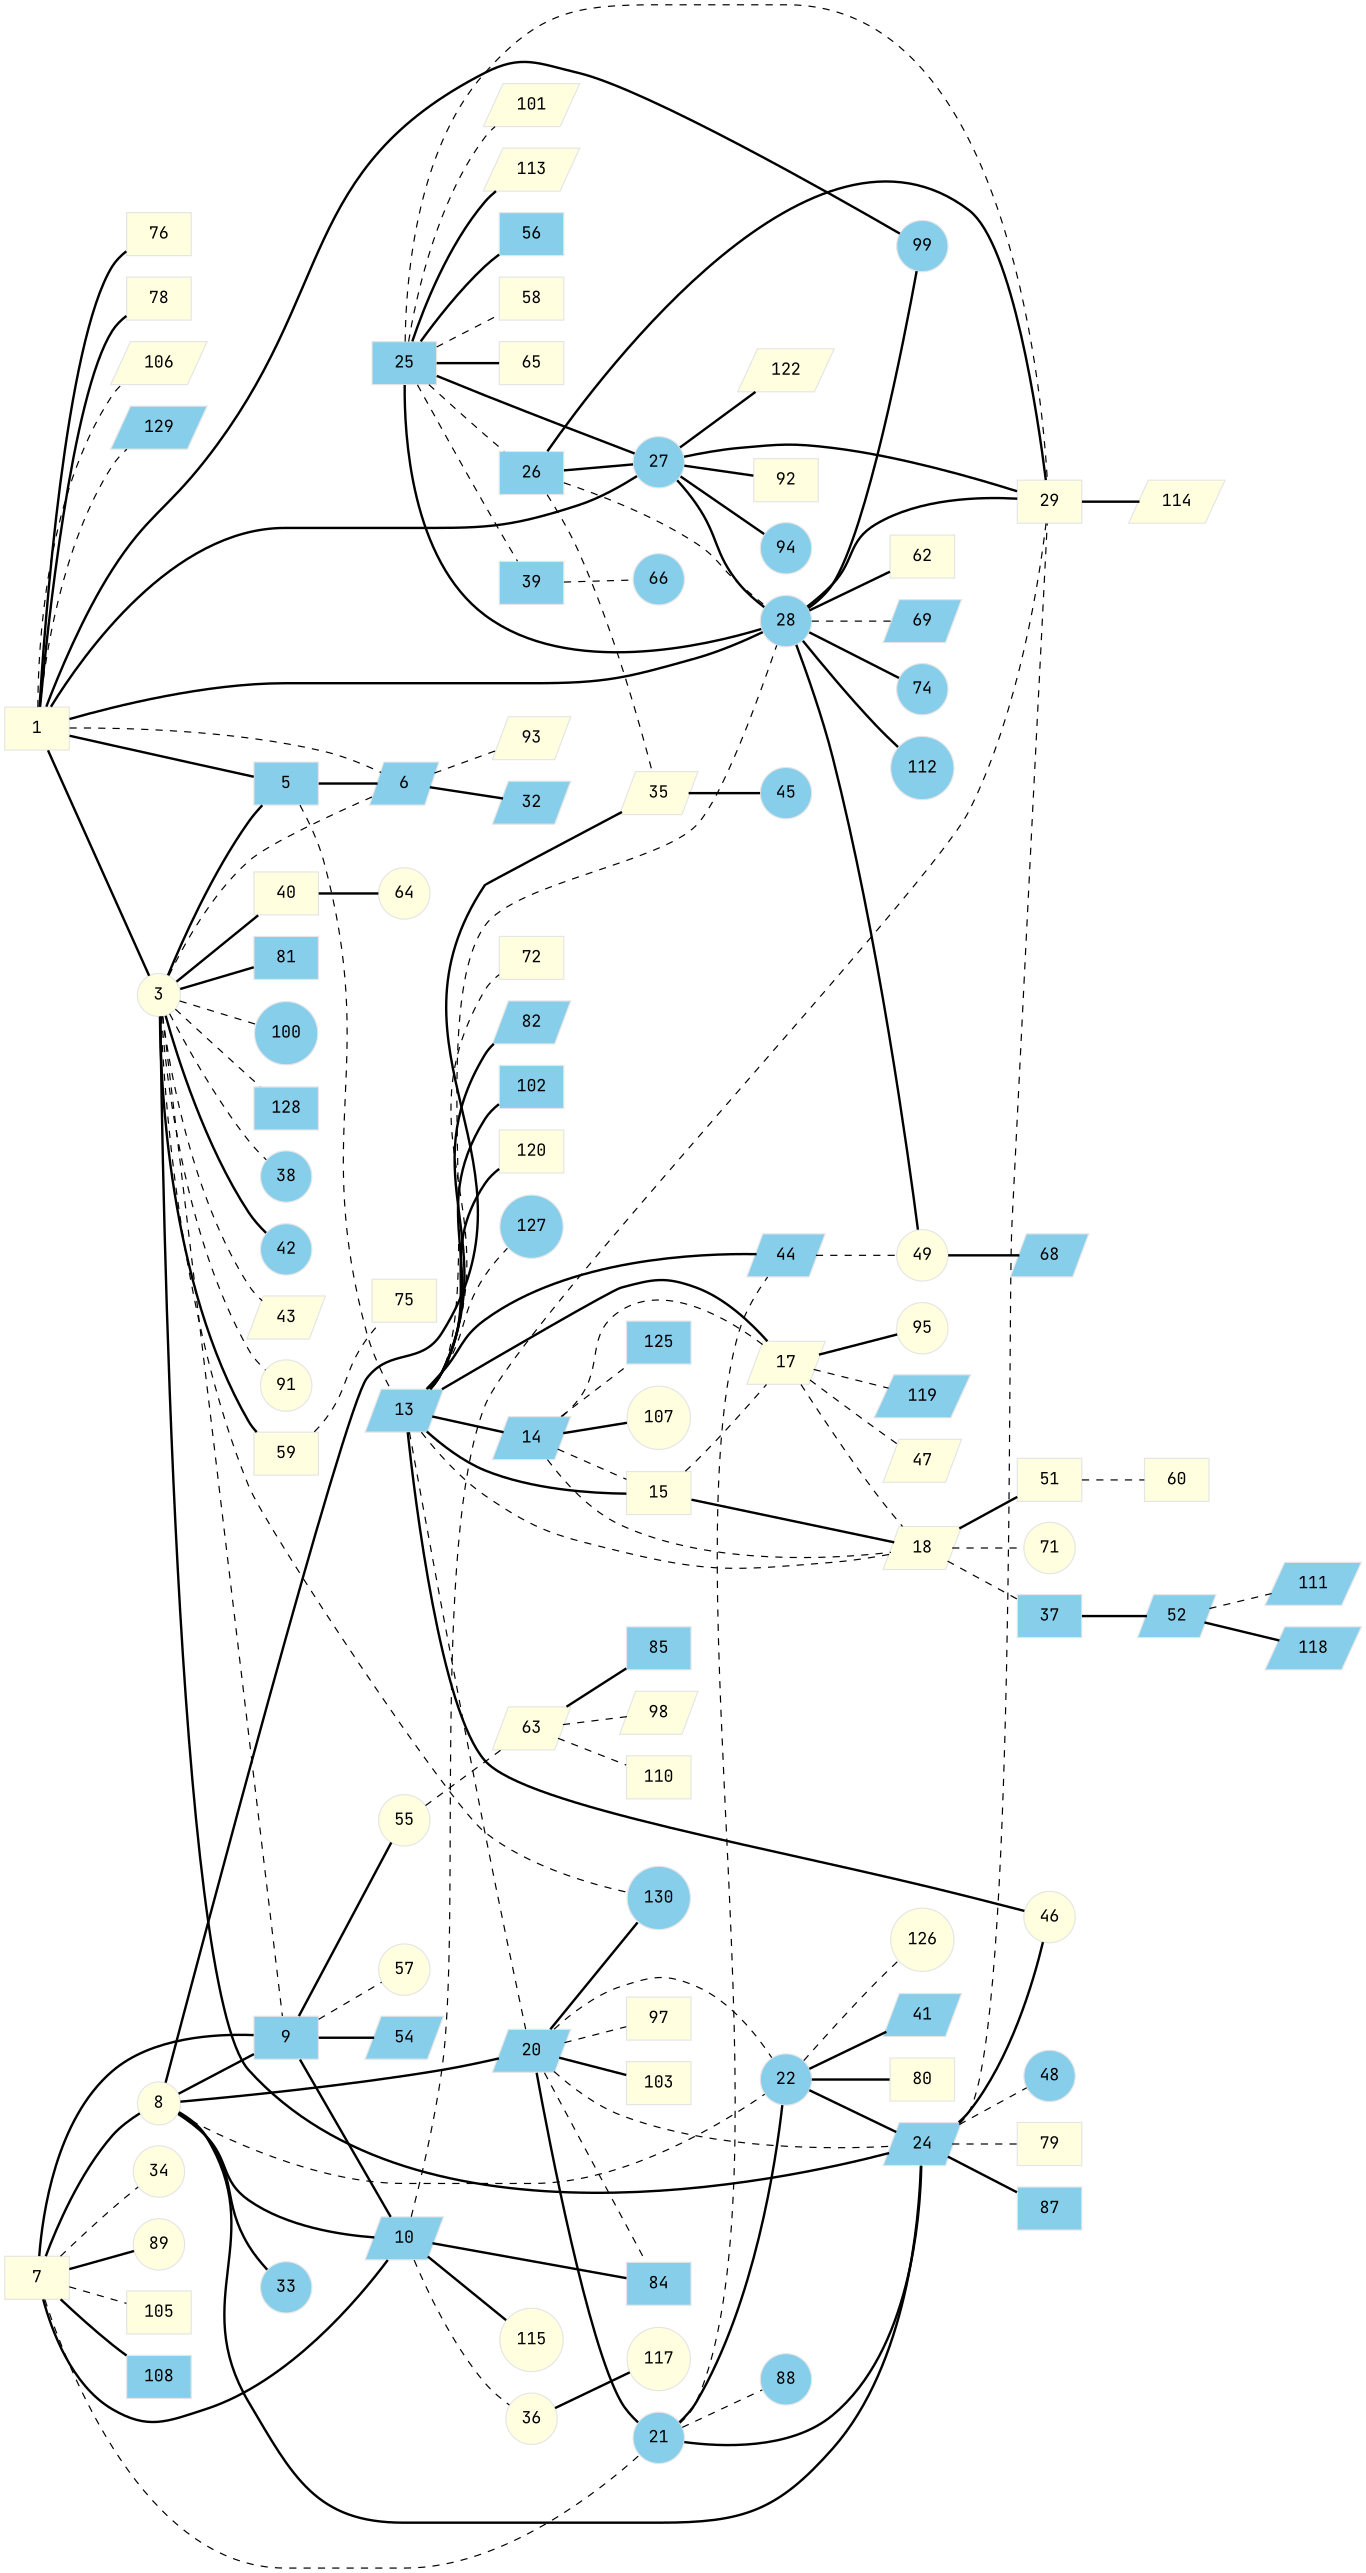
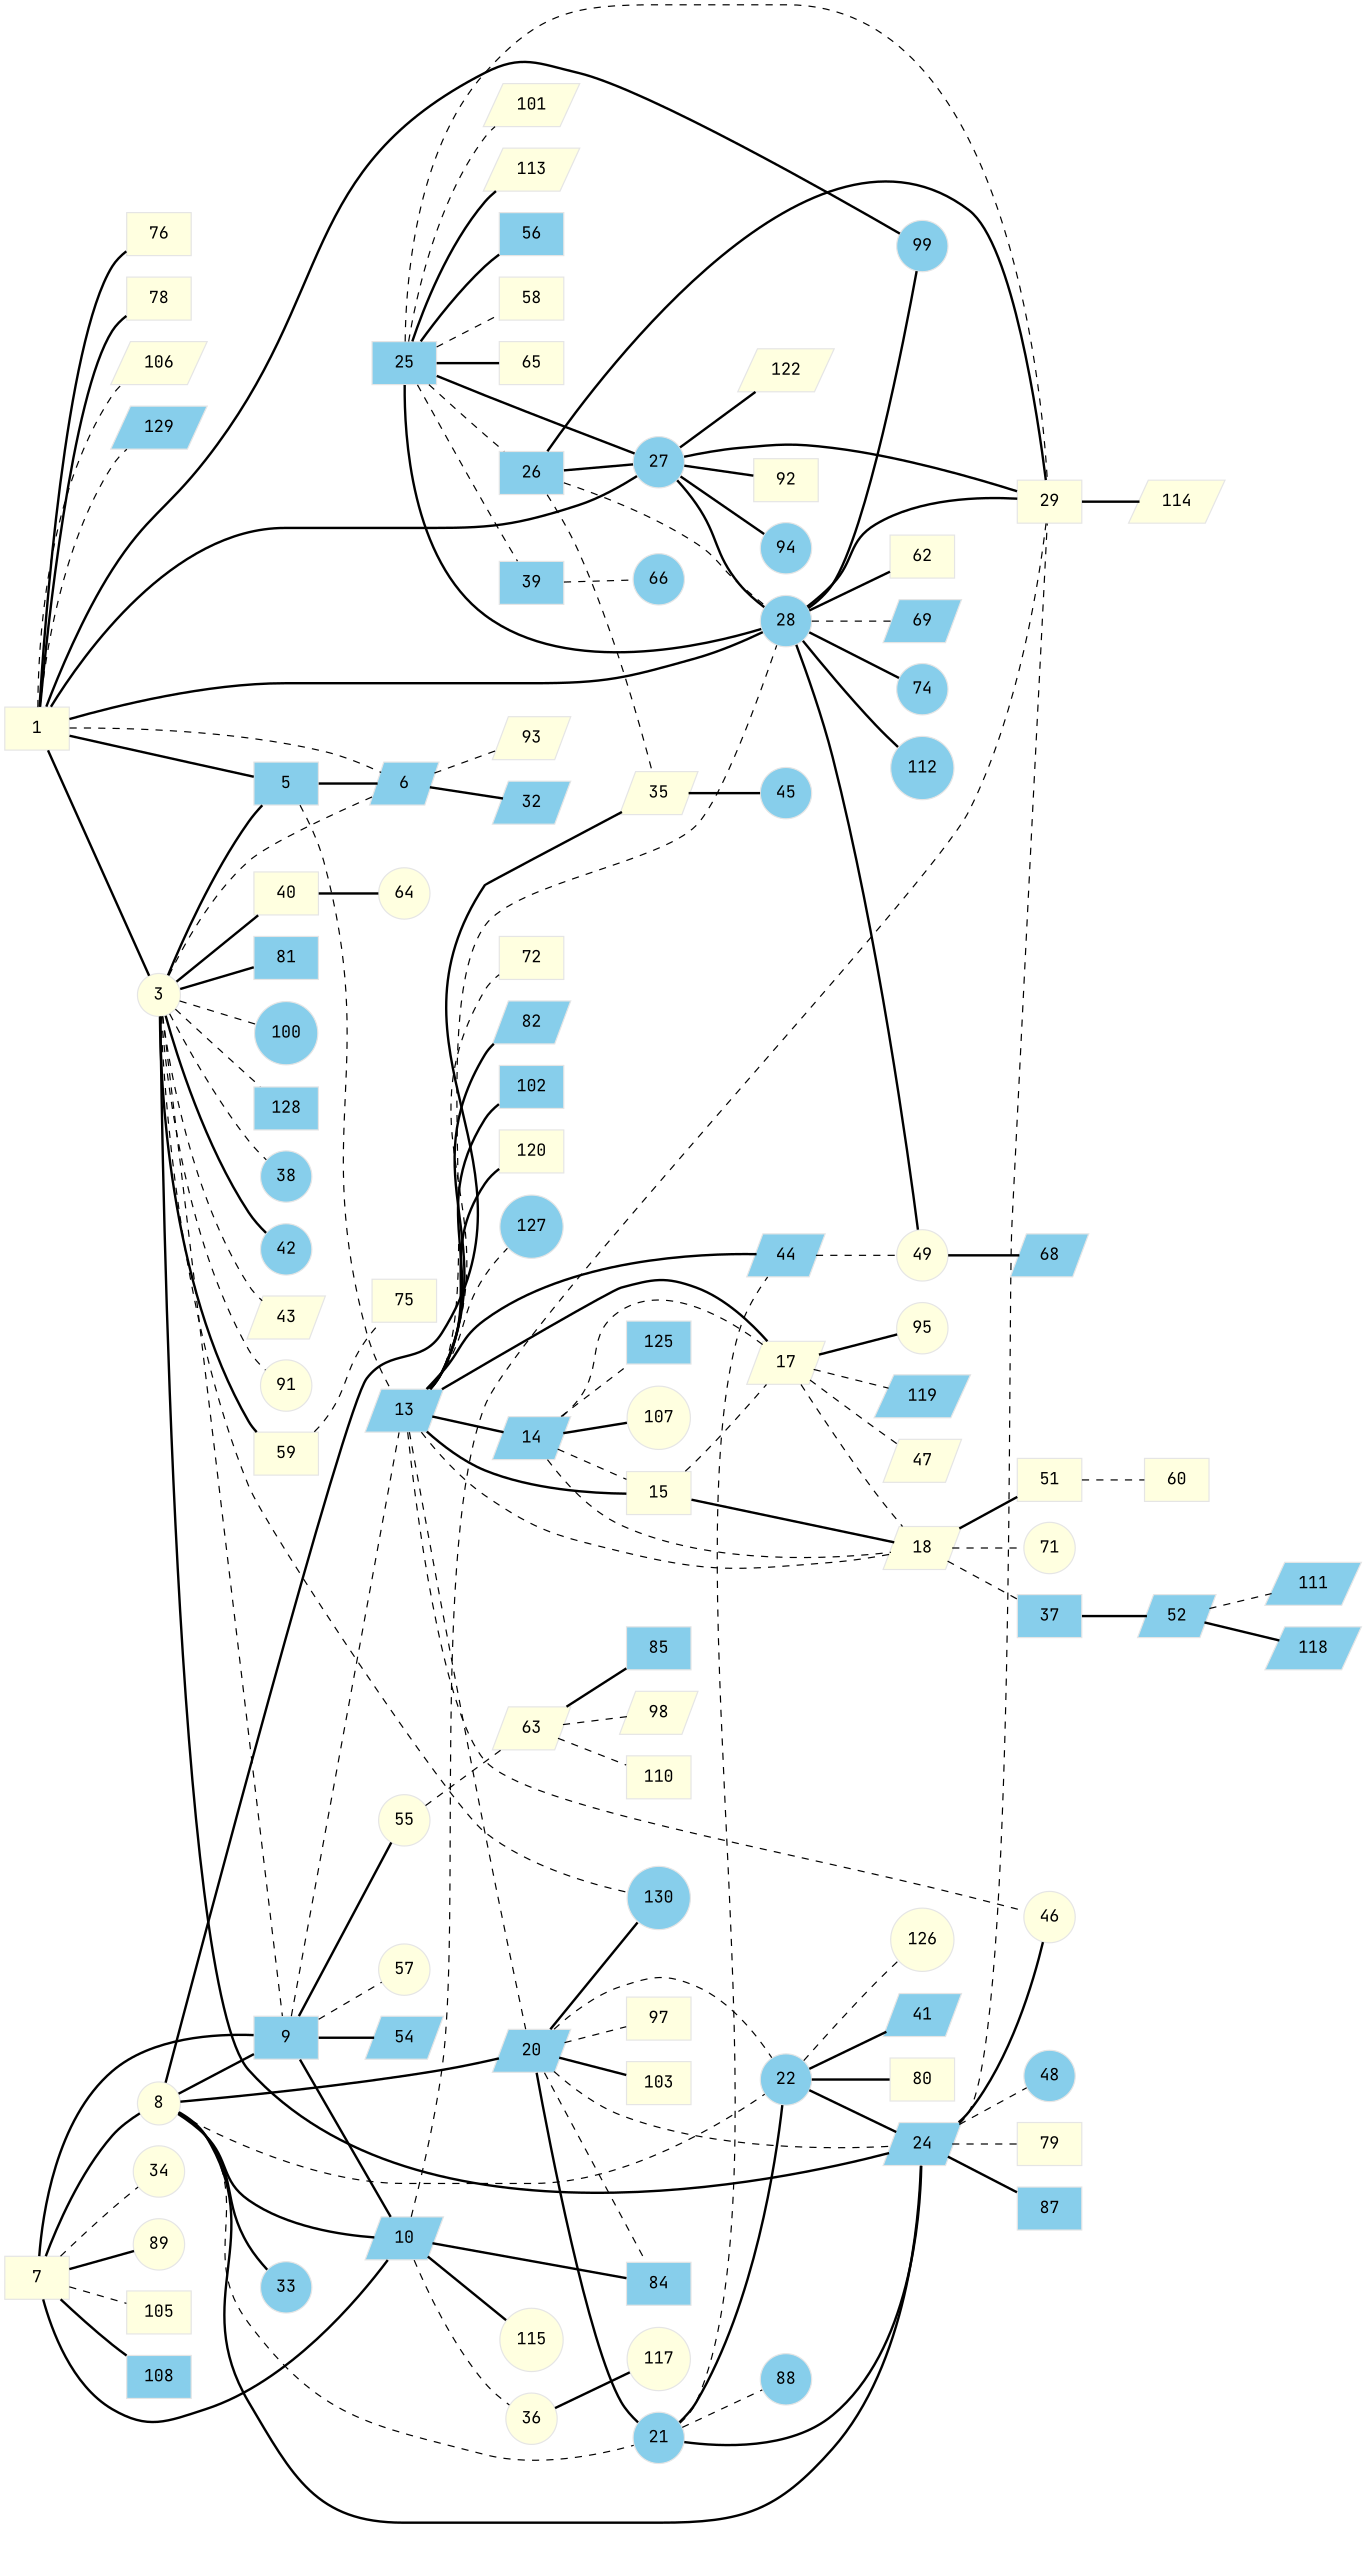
none -> (345, 1724)
(586, 1805) -> (586, 1805)
(287, 2568) -> (317, 2393)
